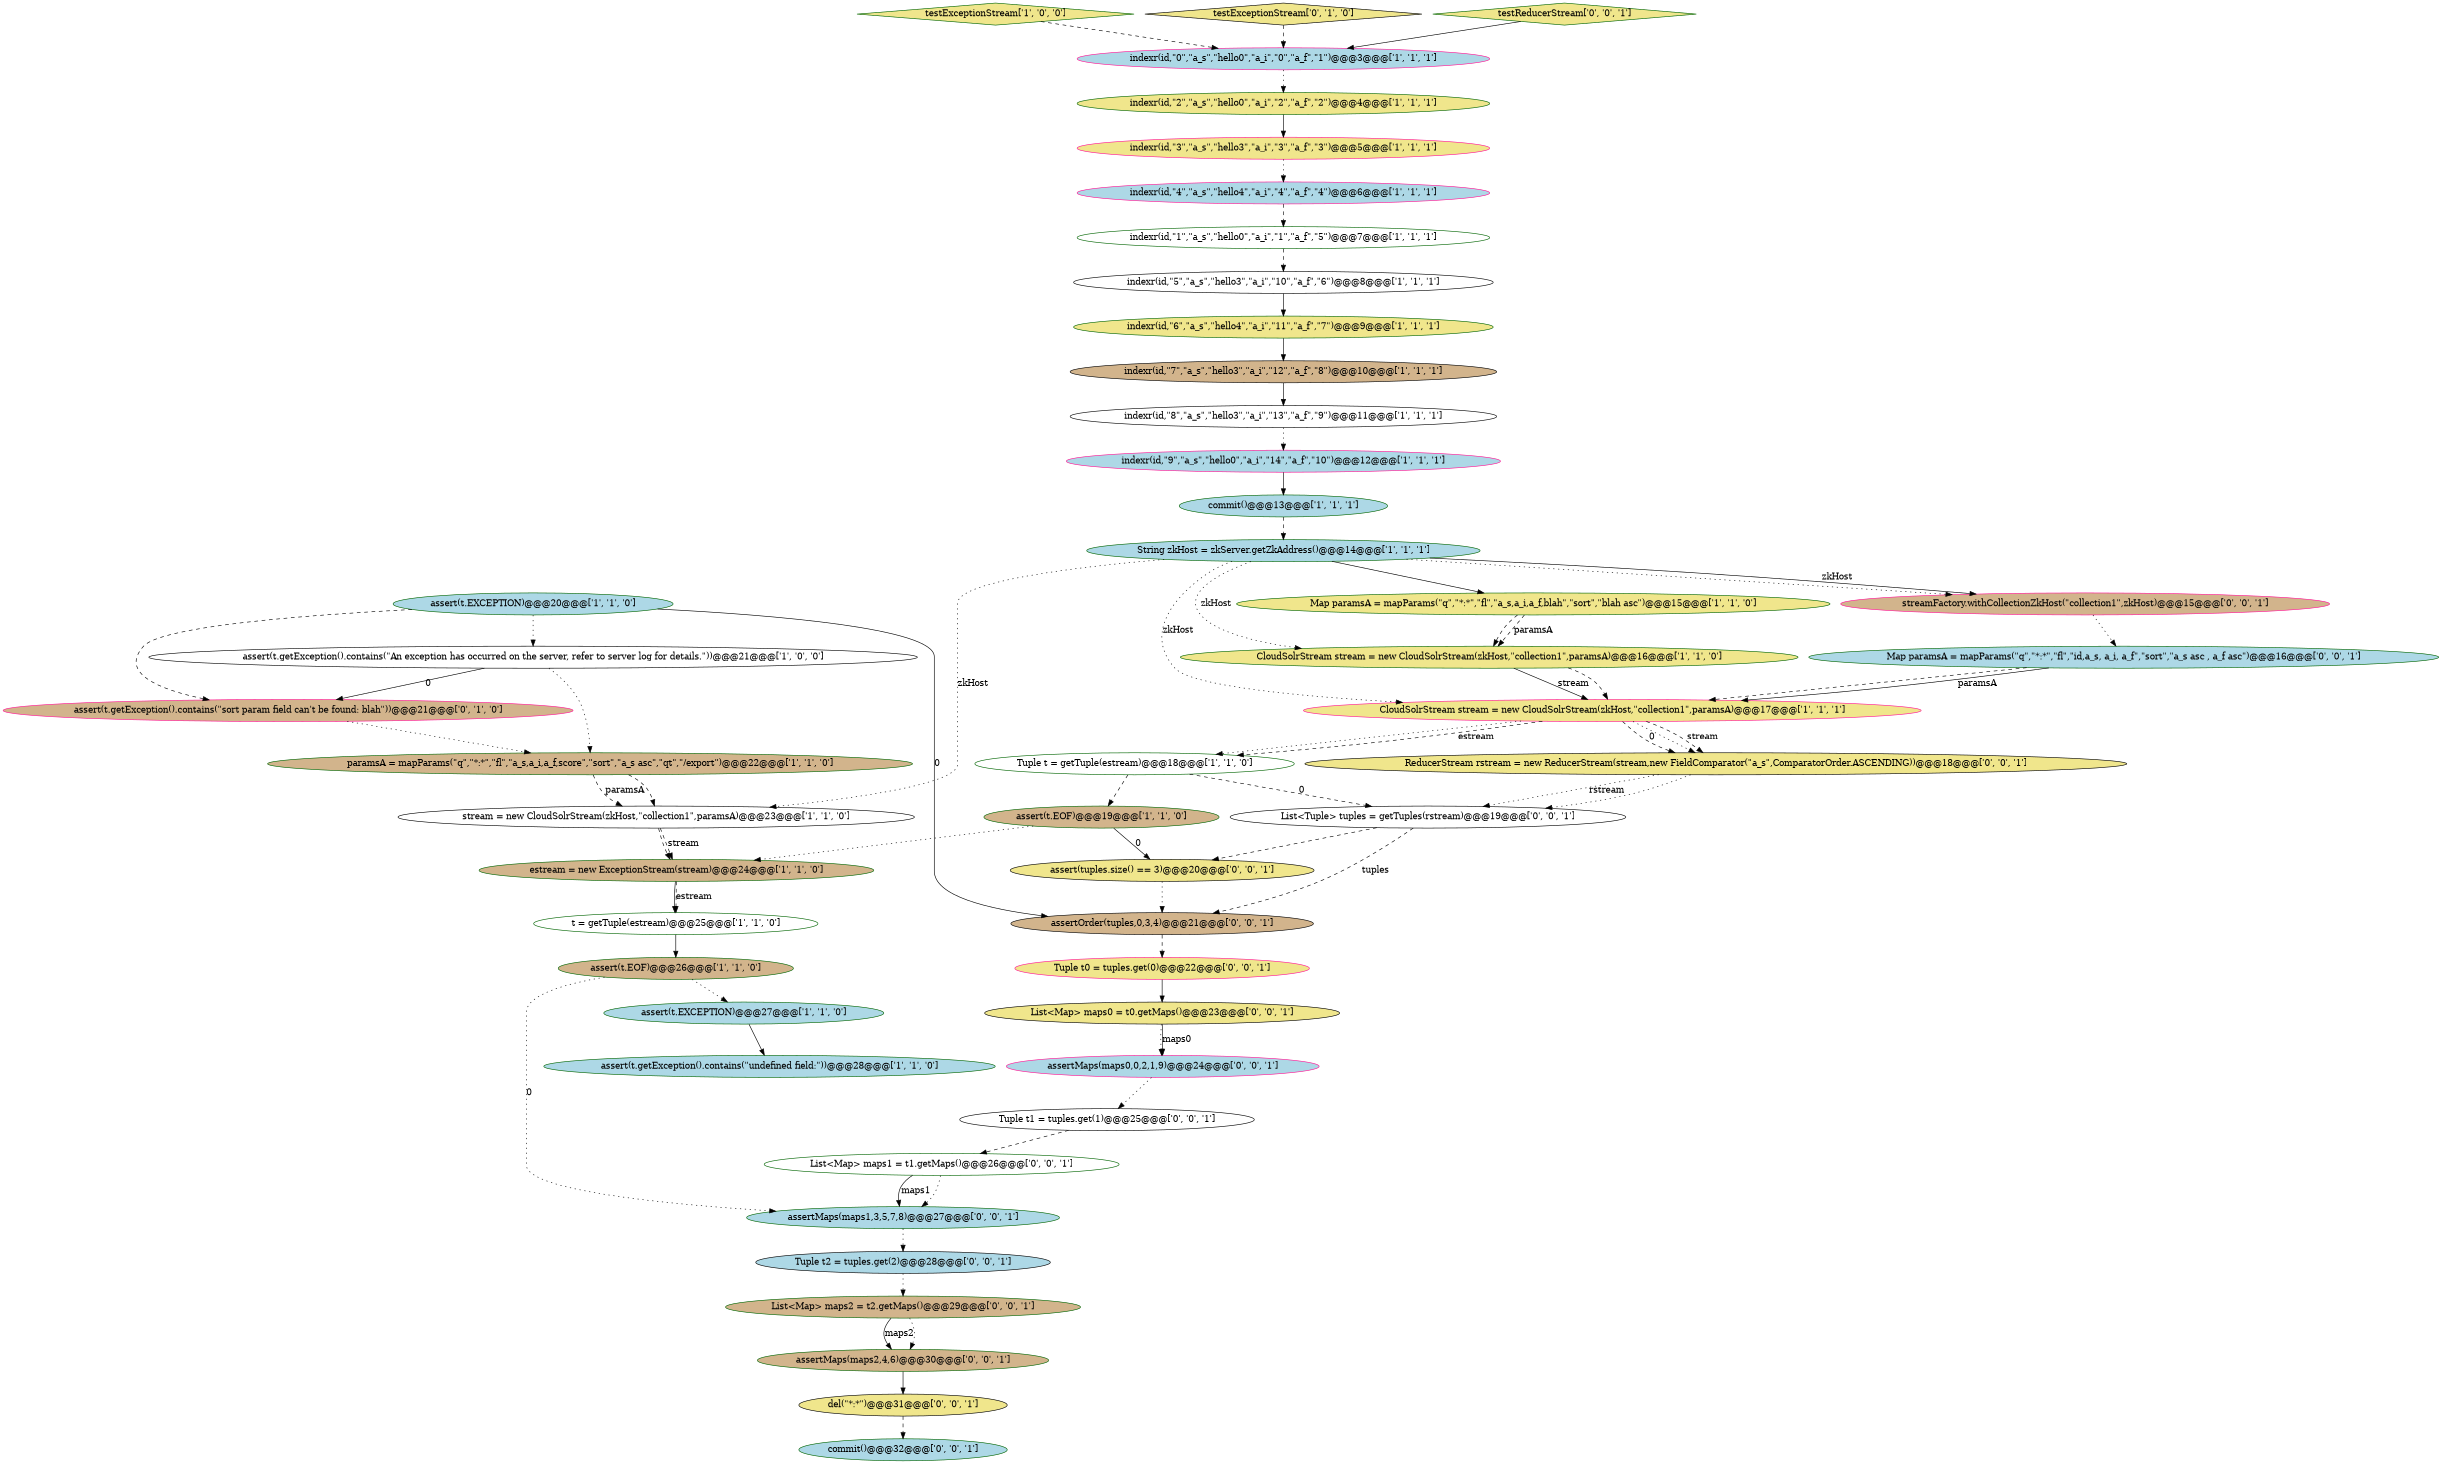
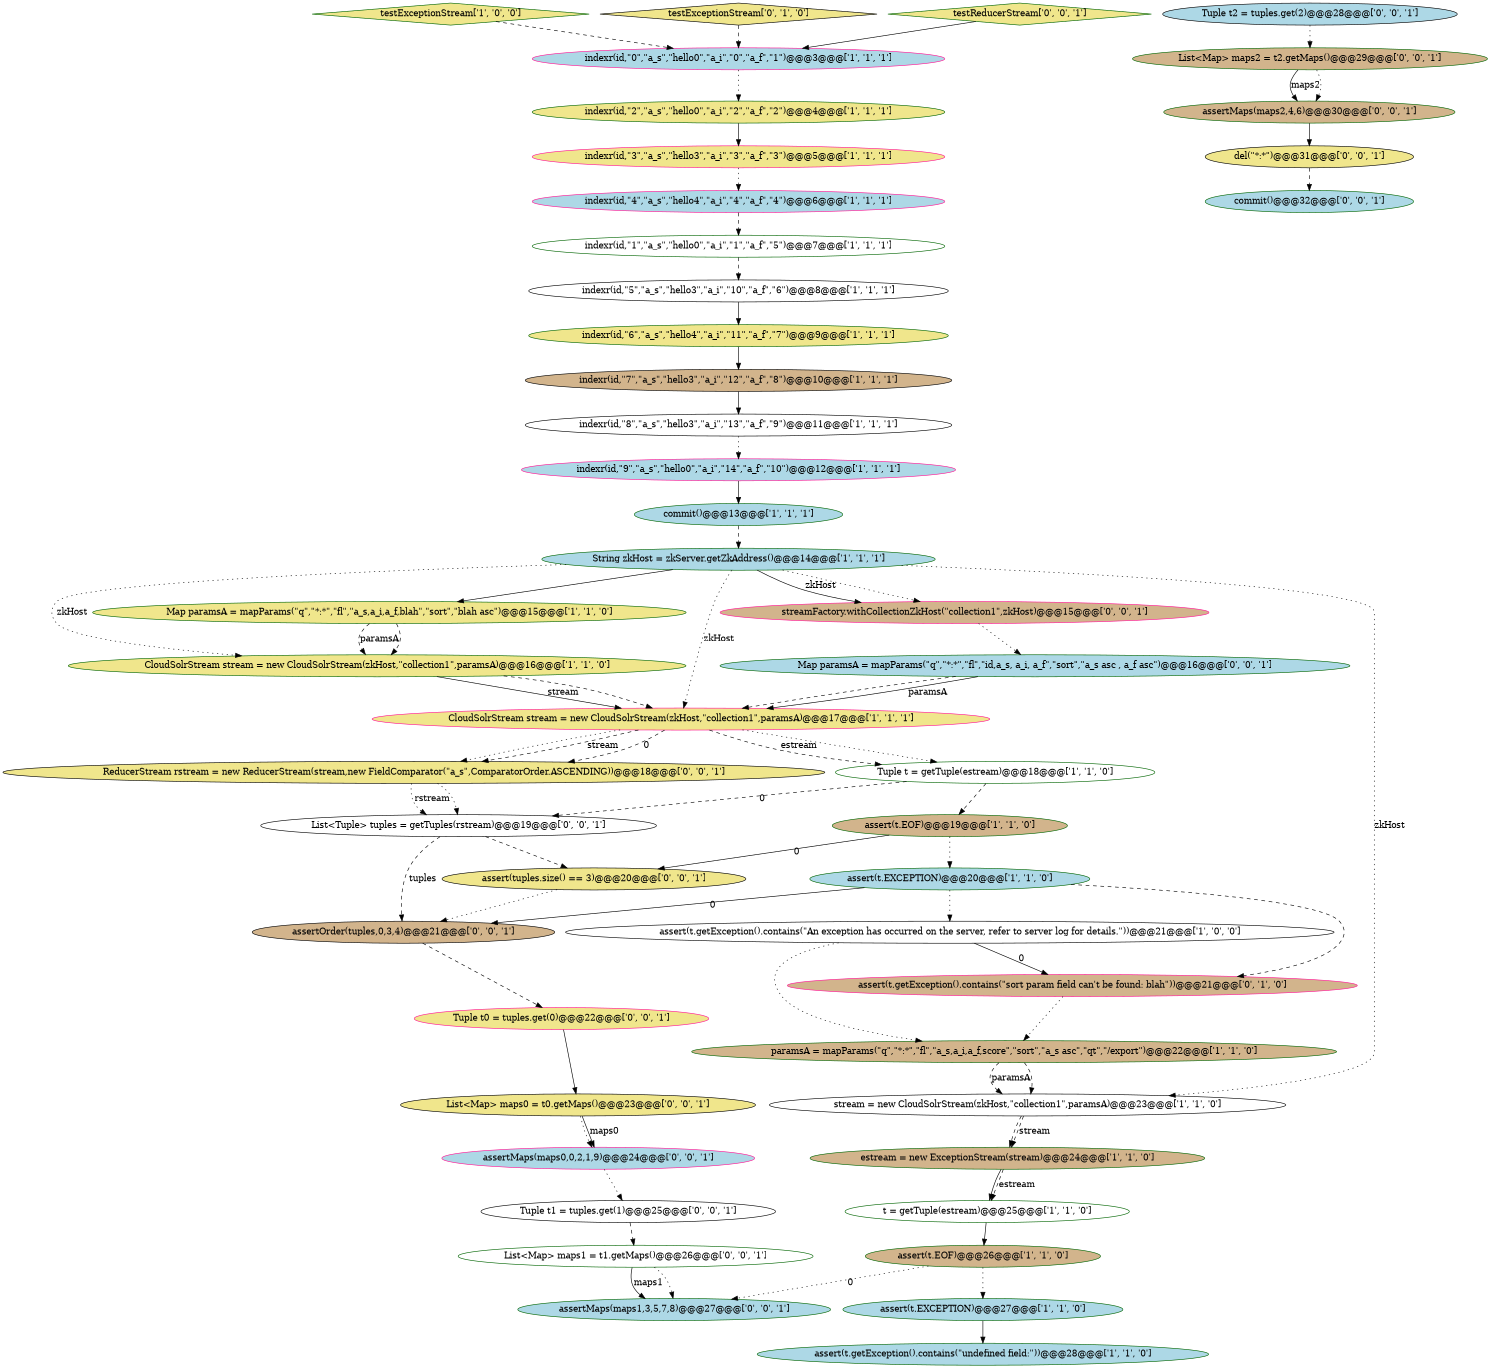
(897, 843) -> (950, 849)
(903, 1237) -> none
